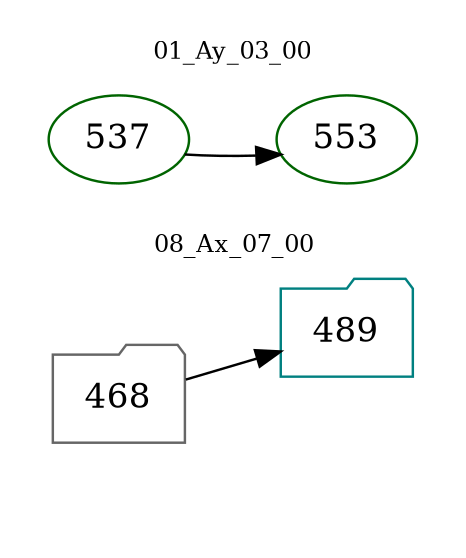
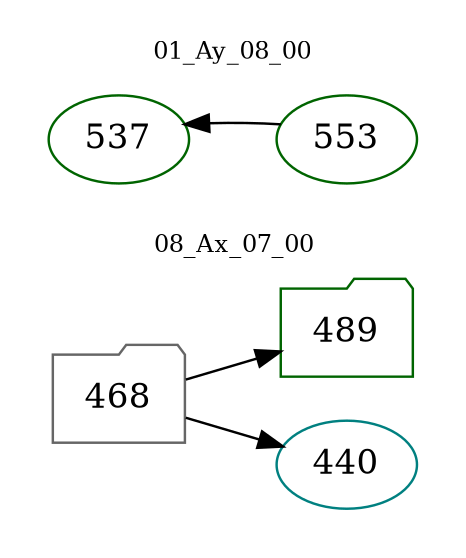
(233, 53) -> (233, 53)
(220, 156) -> (245, 123)
(347, 333) -> (347, 333)
none -> (347, 465)
